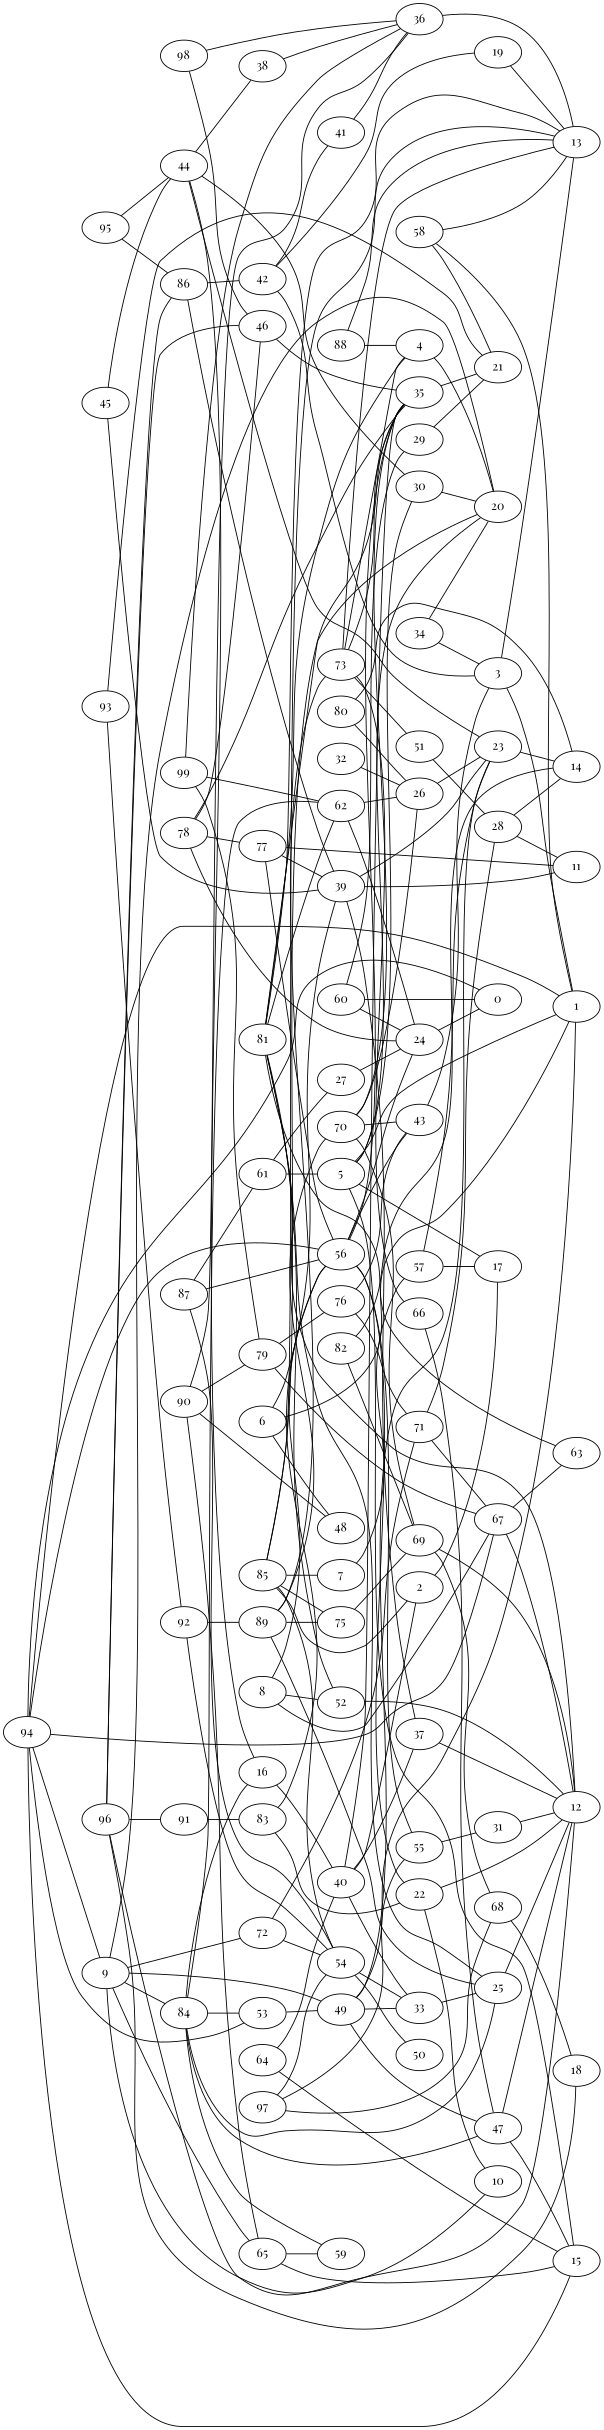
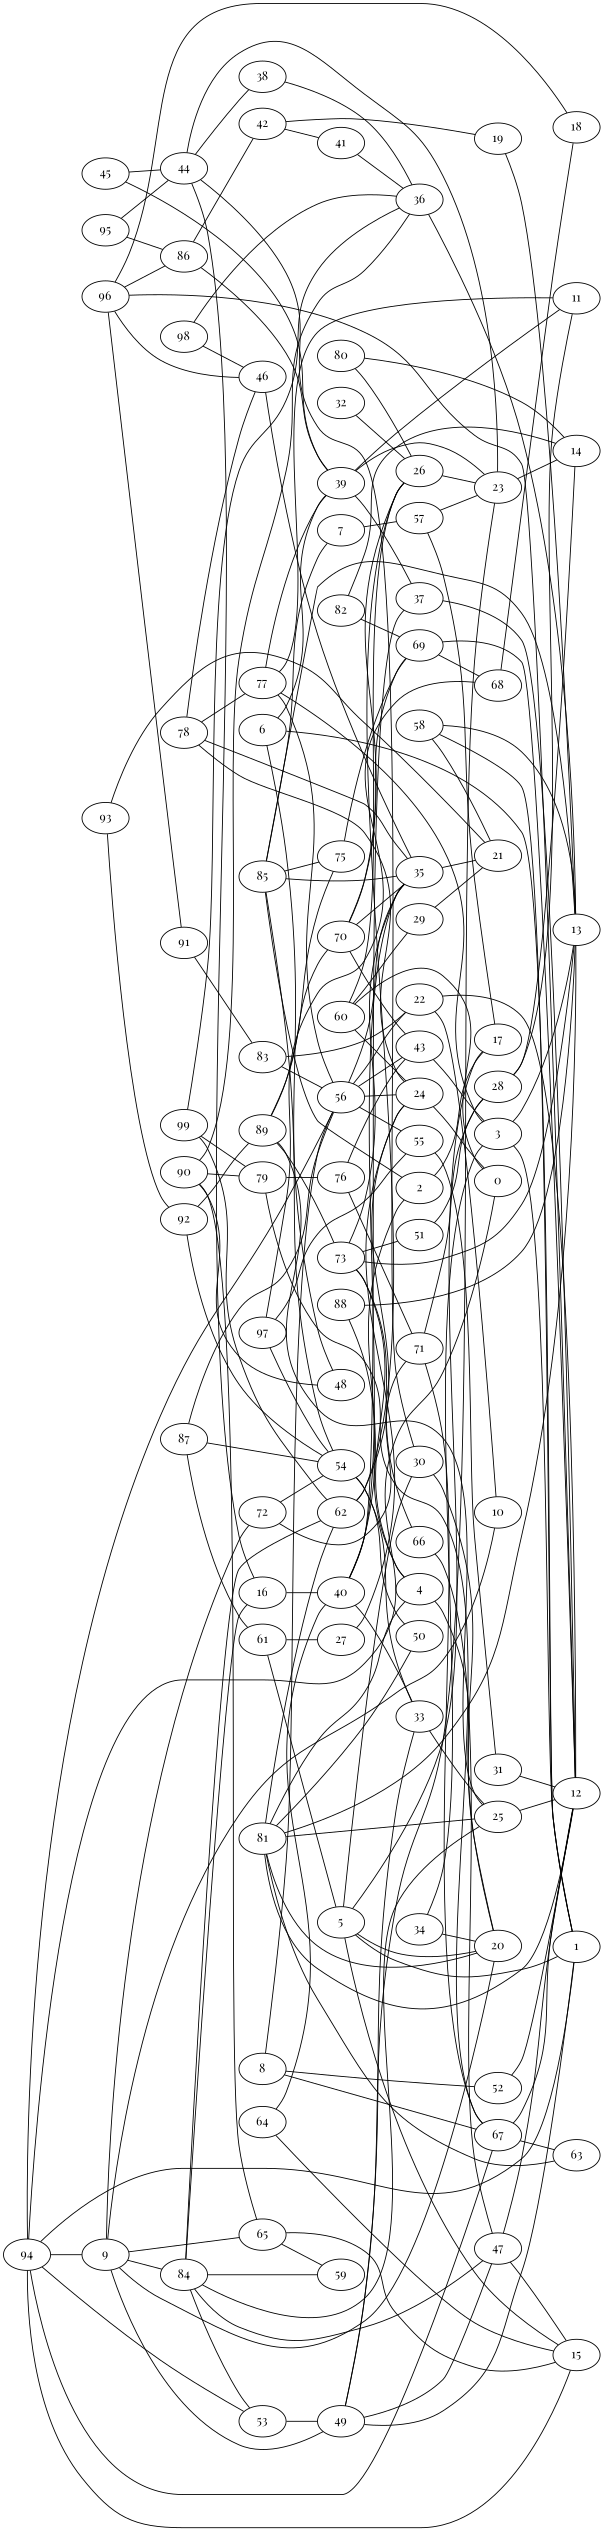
(341, 528) -> (453, 874)
none -> (373, 742)
(295, 1373) -> (350, 1743)
